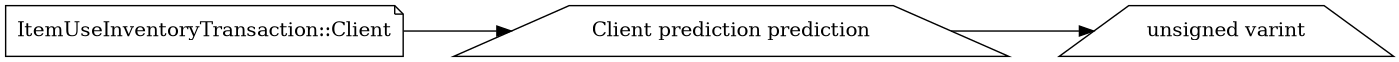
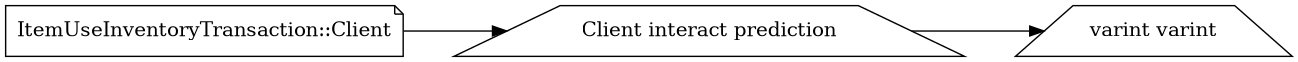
(731, 31) -> (709, 31)
(1226, 31) -> (1154, 31)
